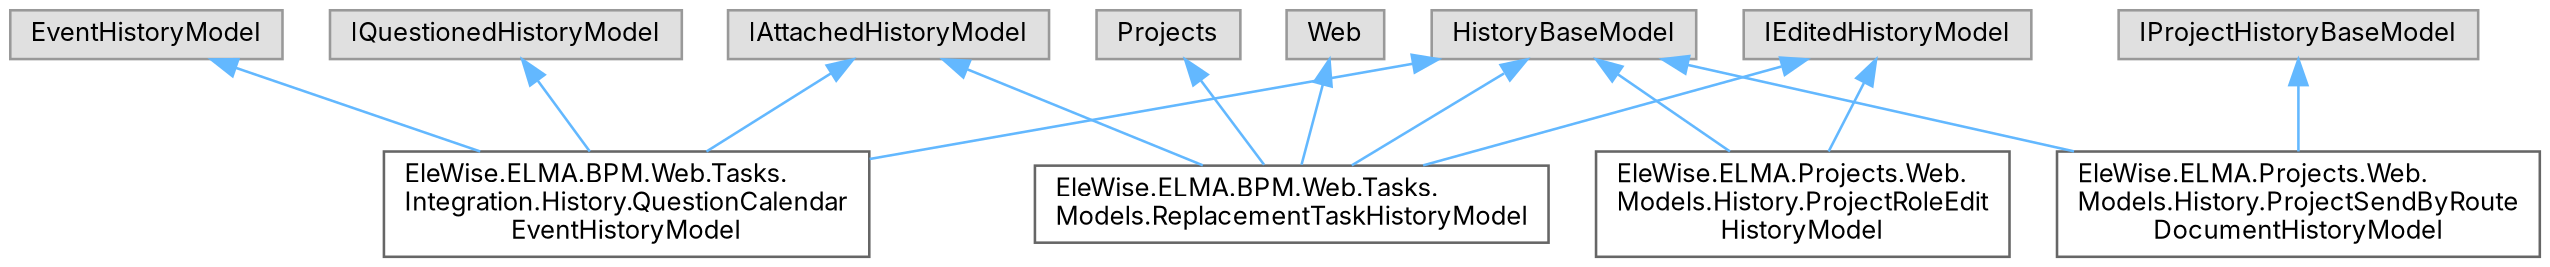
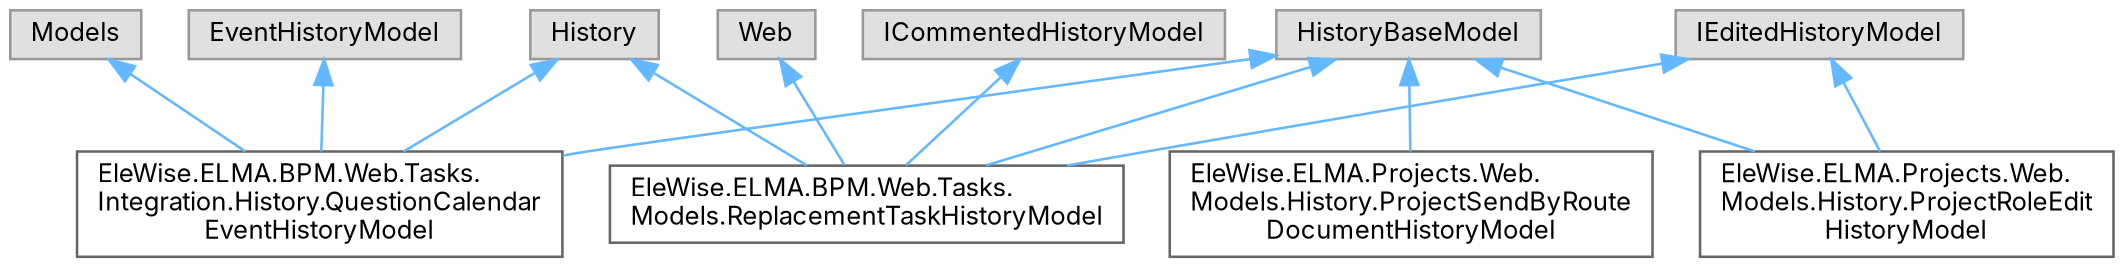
(506, 35) -> (76, 35)
(889, 35) -> (595, 35)
(1168, 35) -> (1044, 35)
(2298, 35) -> none
